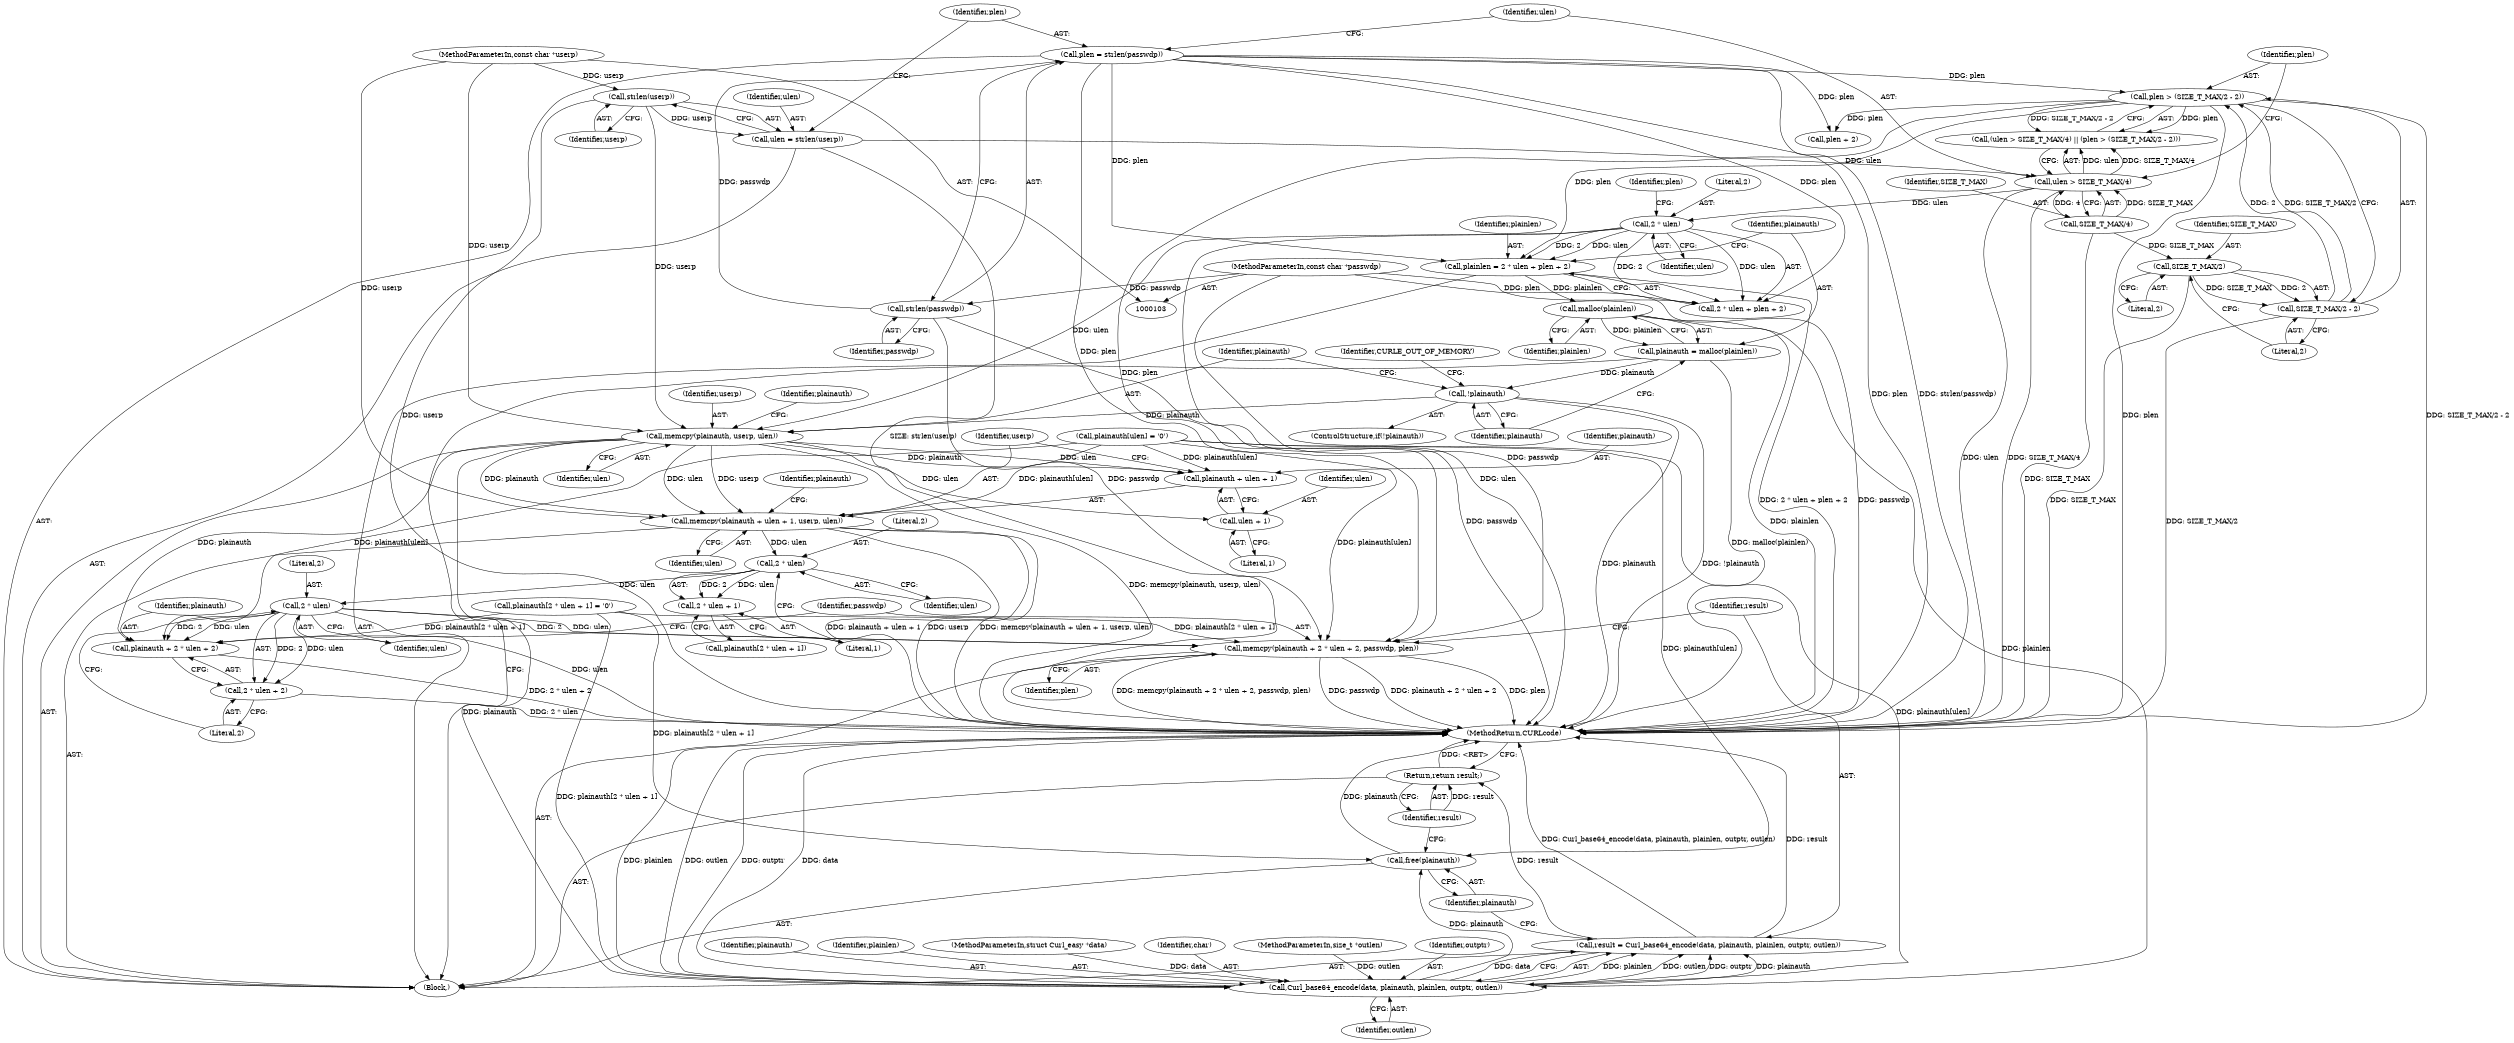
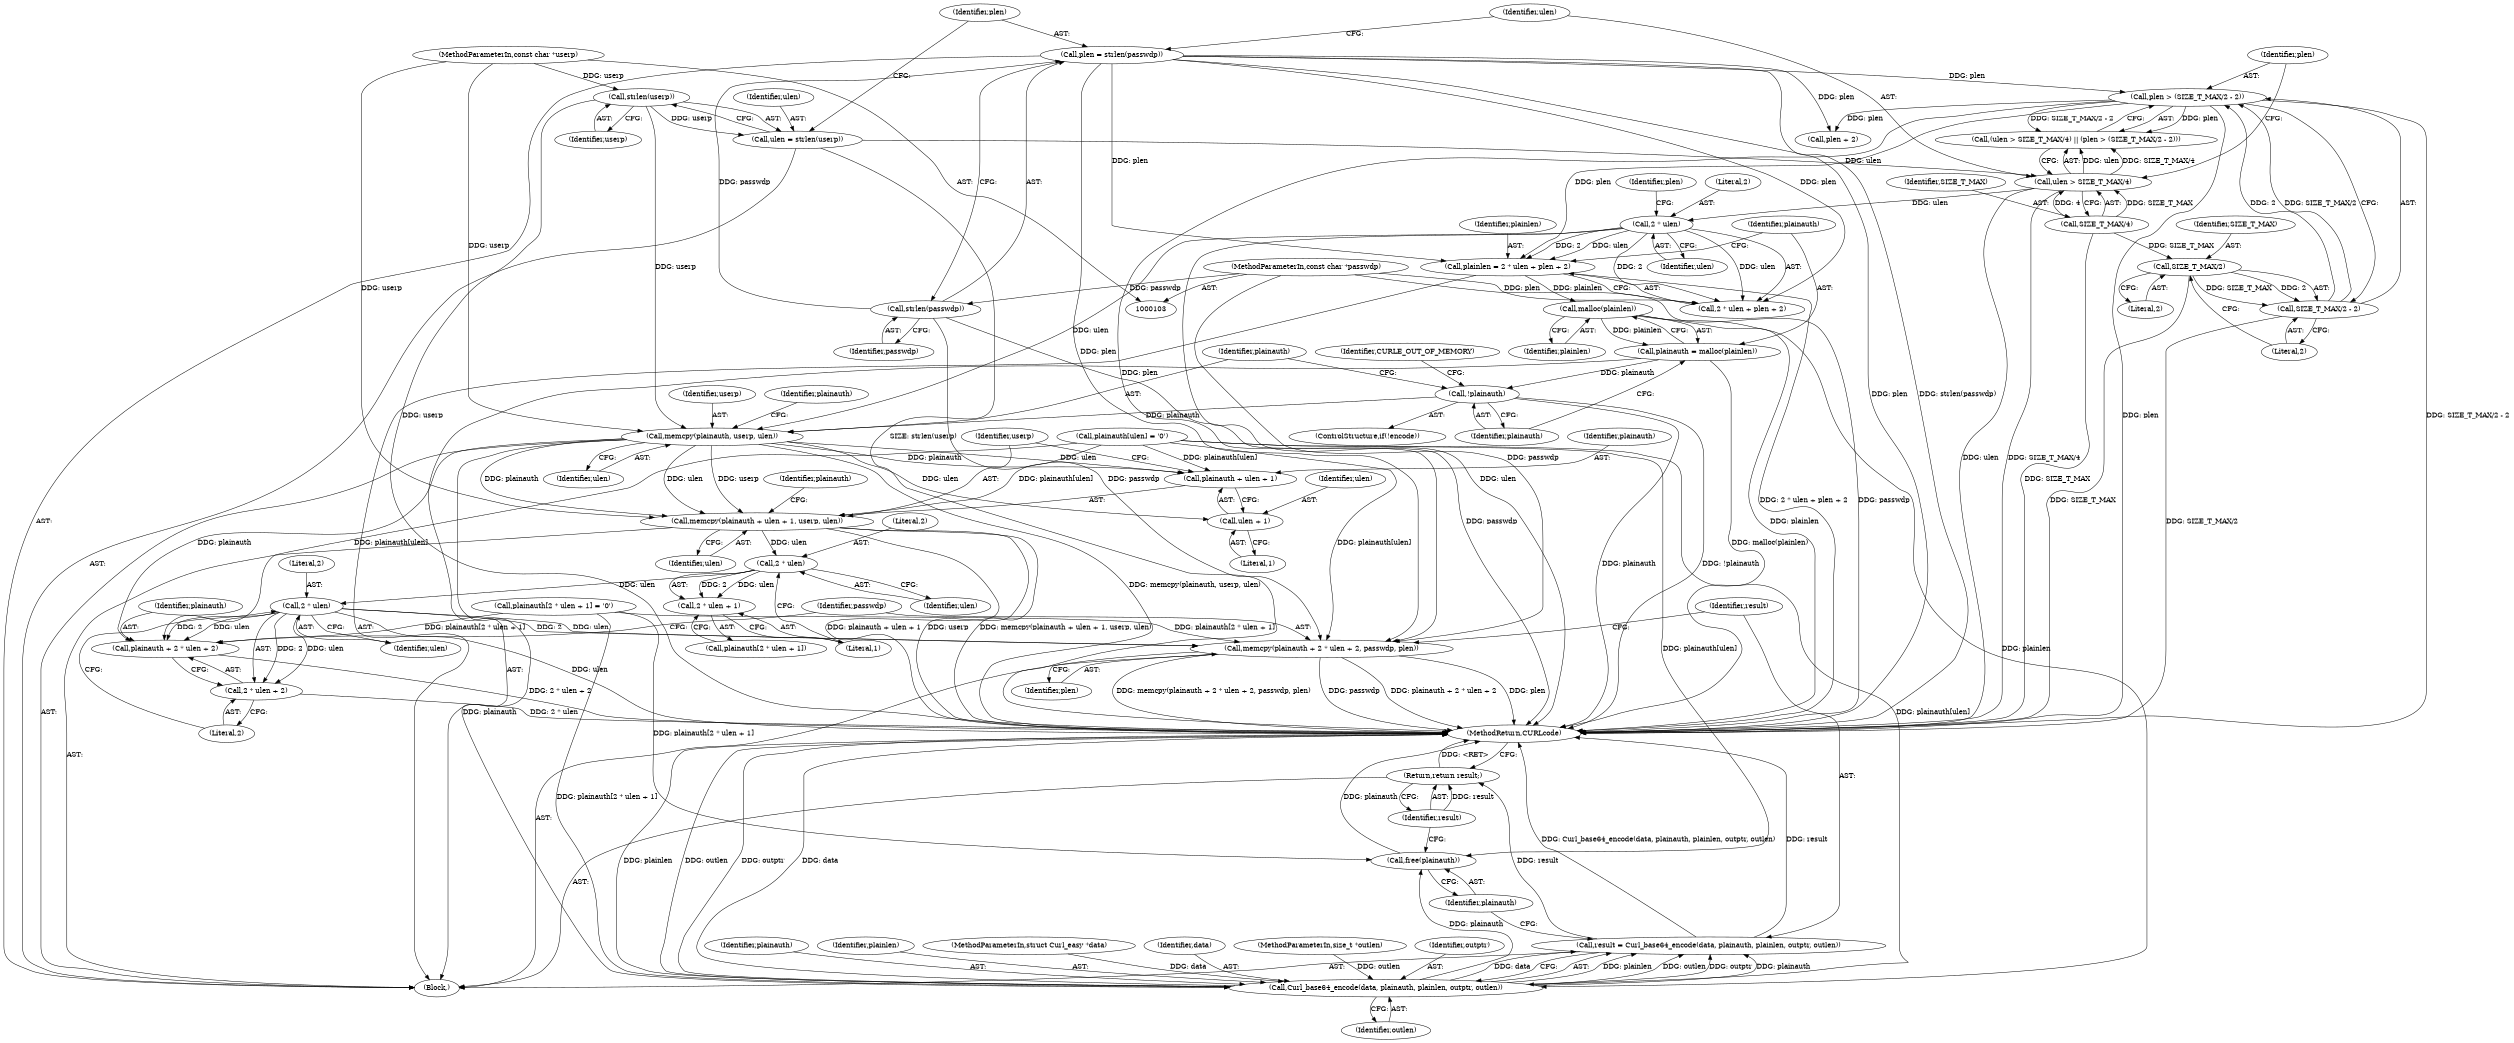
(1367, 437) -> (1367, 437)
(516, 670) -> (516, 670)
(915, 902) -> none
(1185, 946) -> (1185, 946)
